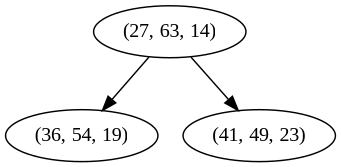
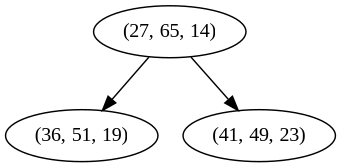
(170, 32) -> (170, 32)
(82, 136) -> (82, 136)
